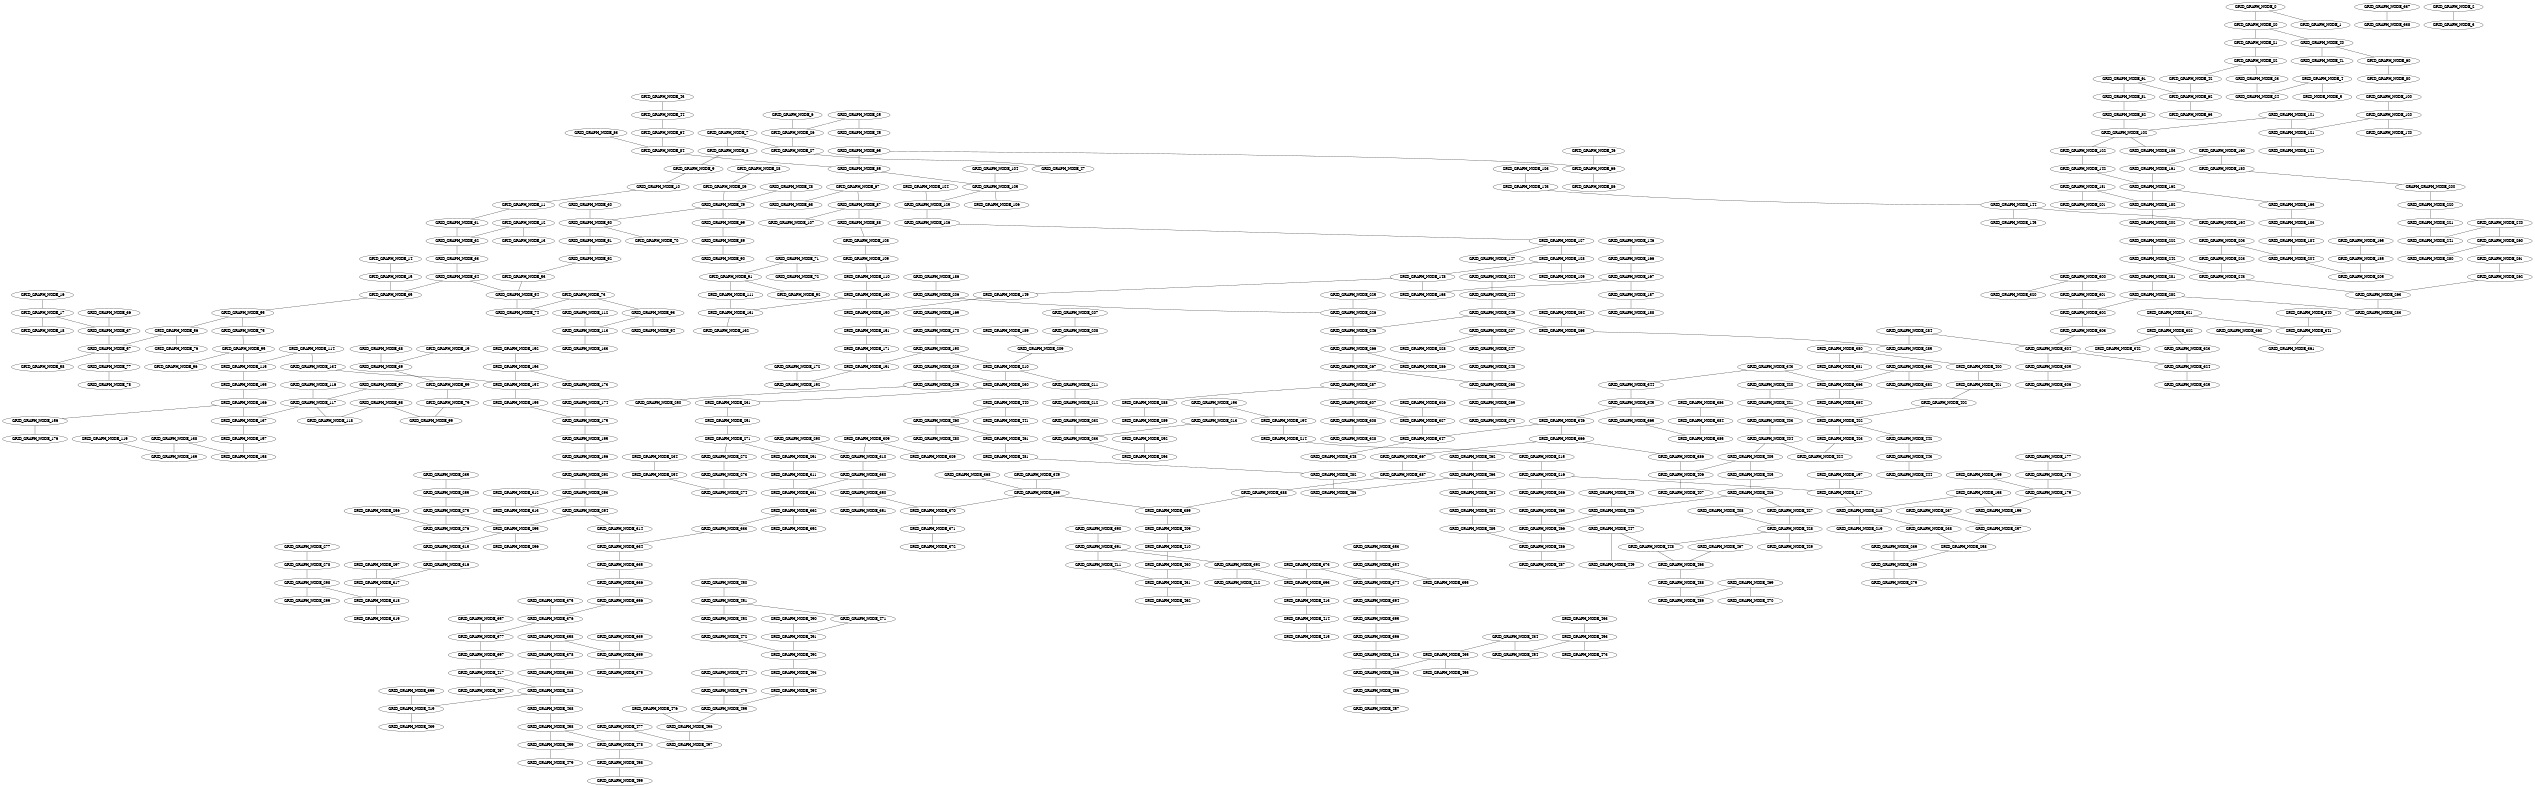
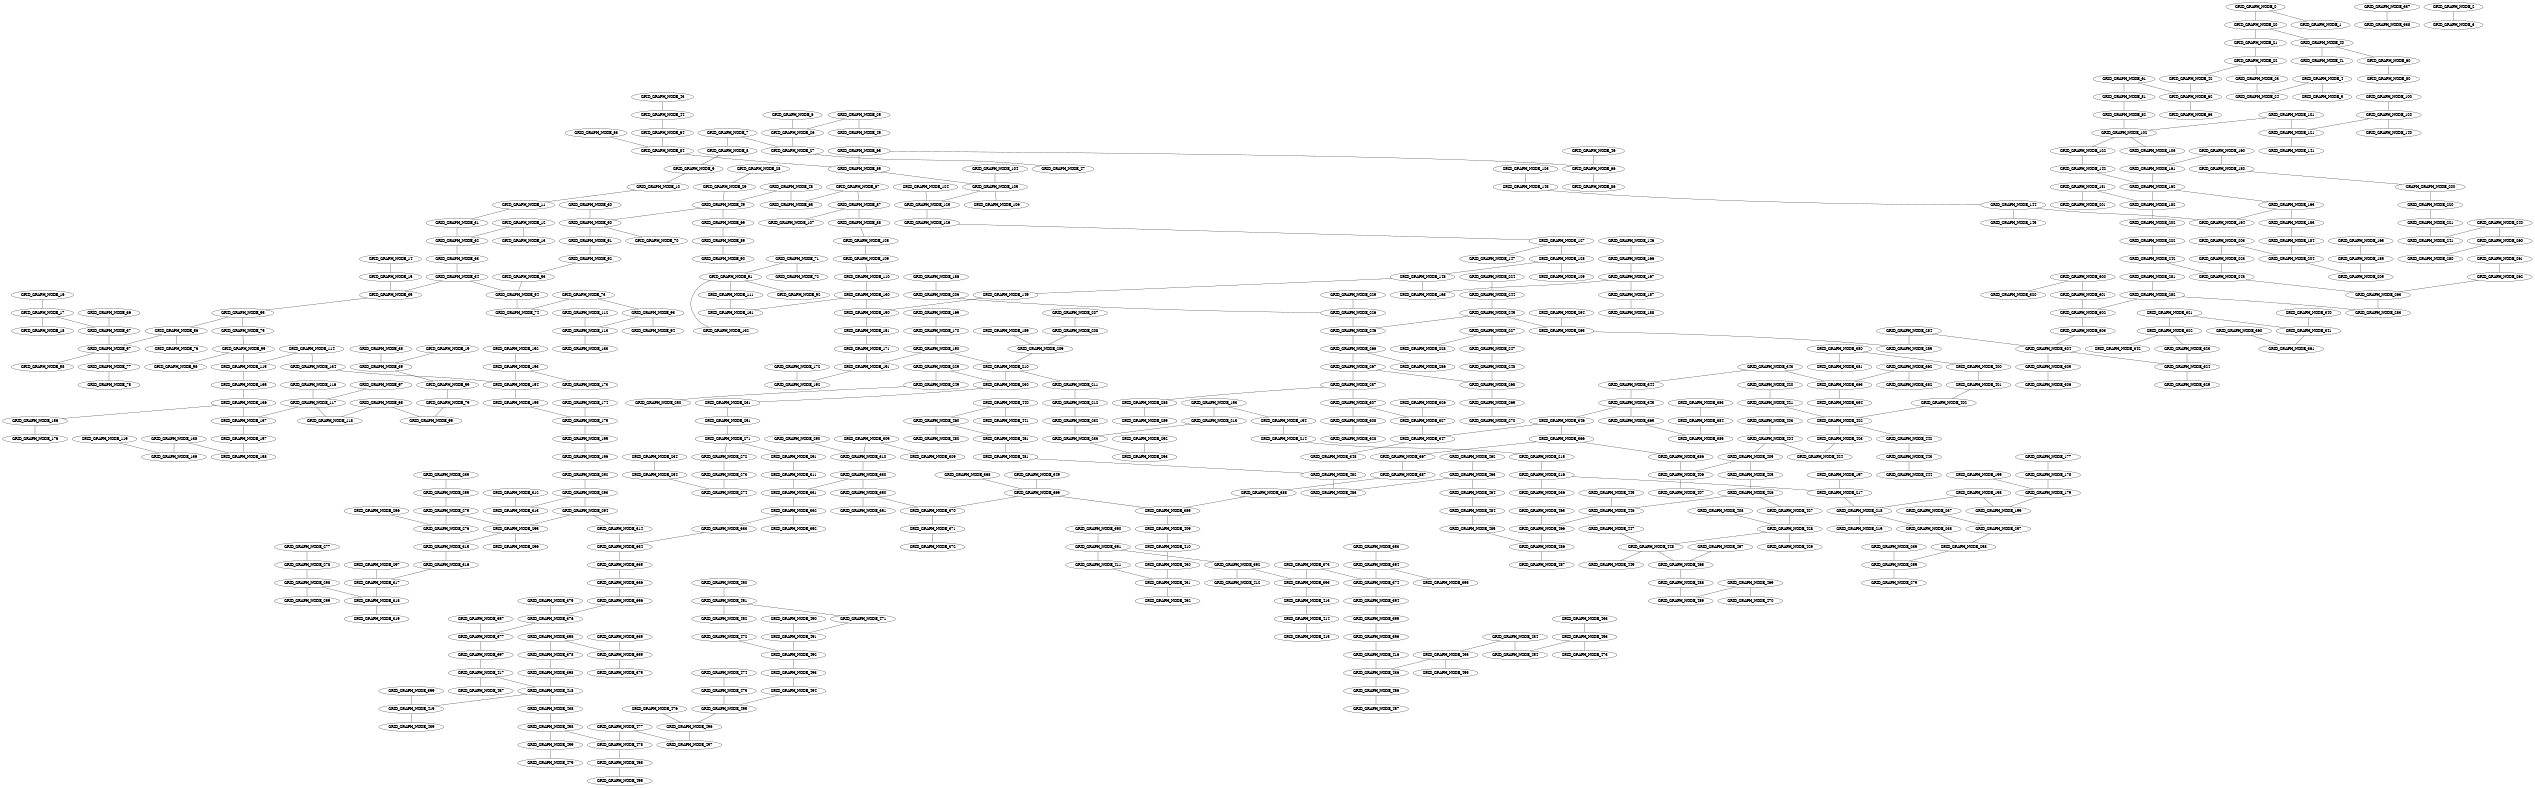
(2322, 97) -> (2322, 97)
none -> (2257, 214)
(728, 322) -> (691, 303)
(1611, 547) -> (1631, 556)
